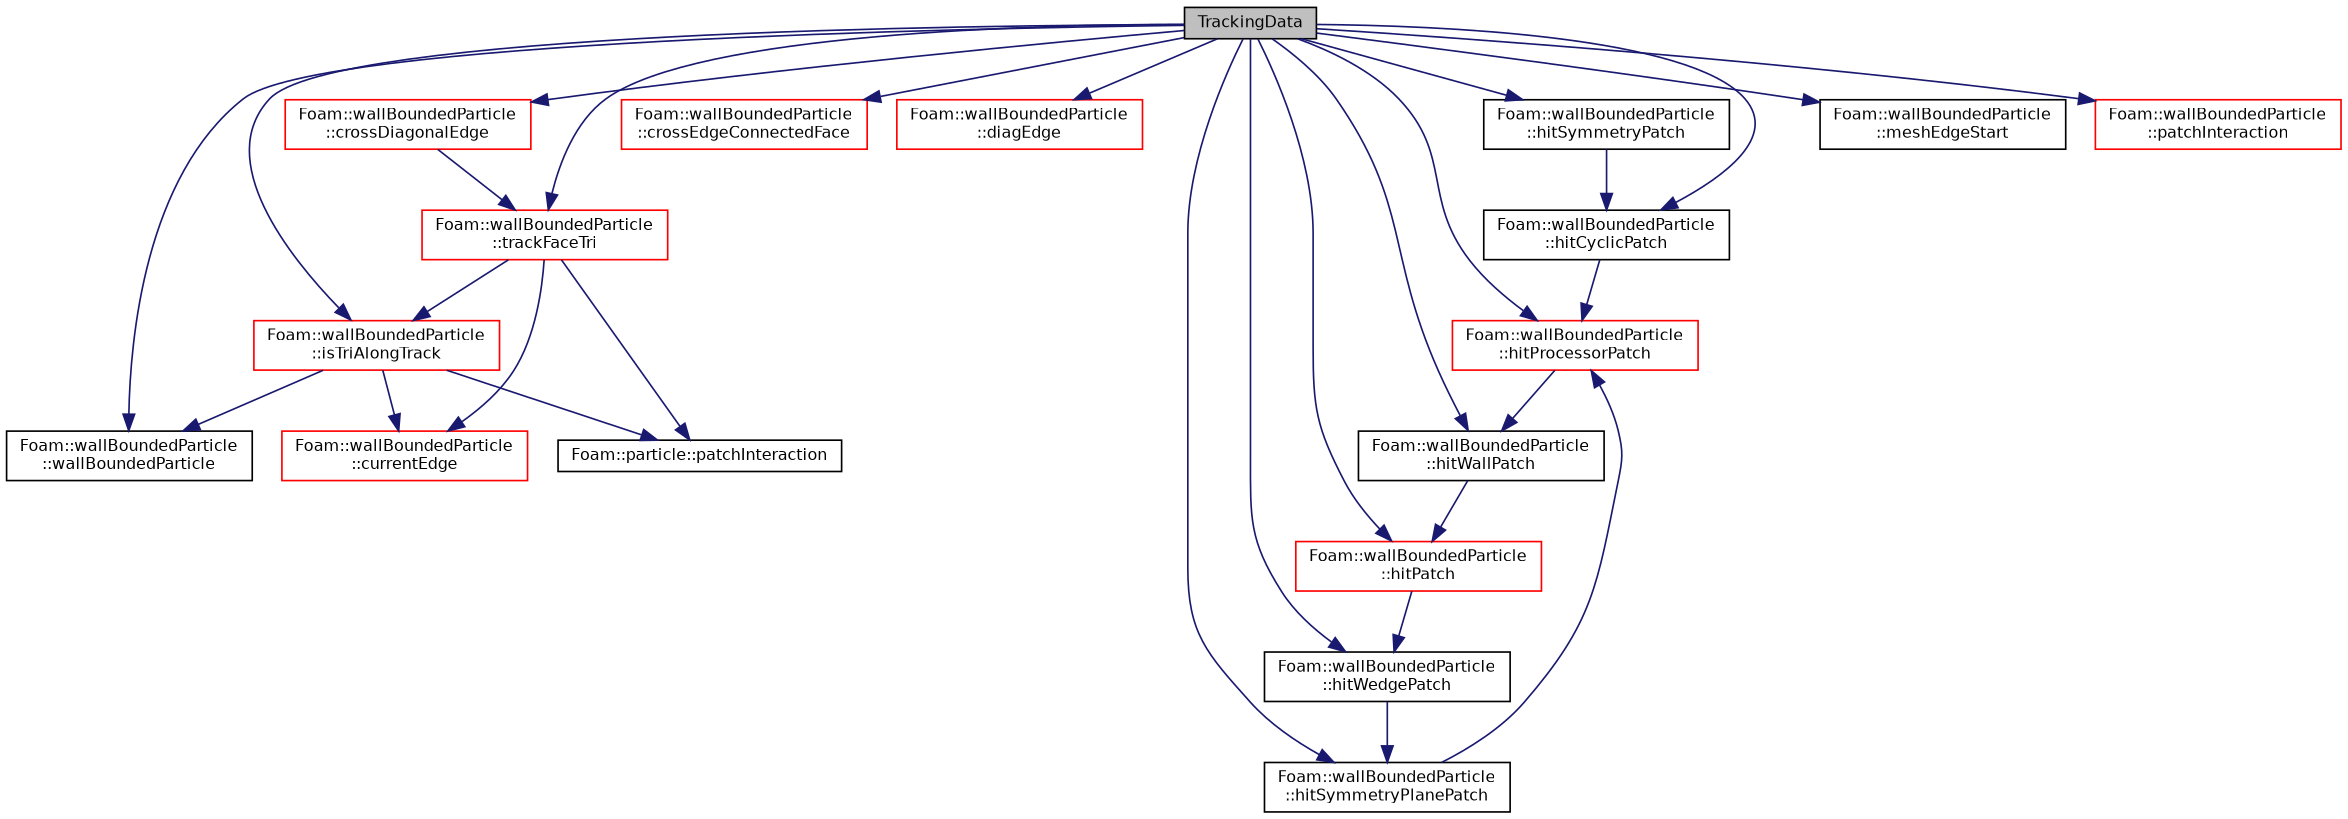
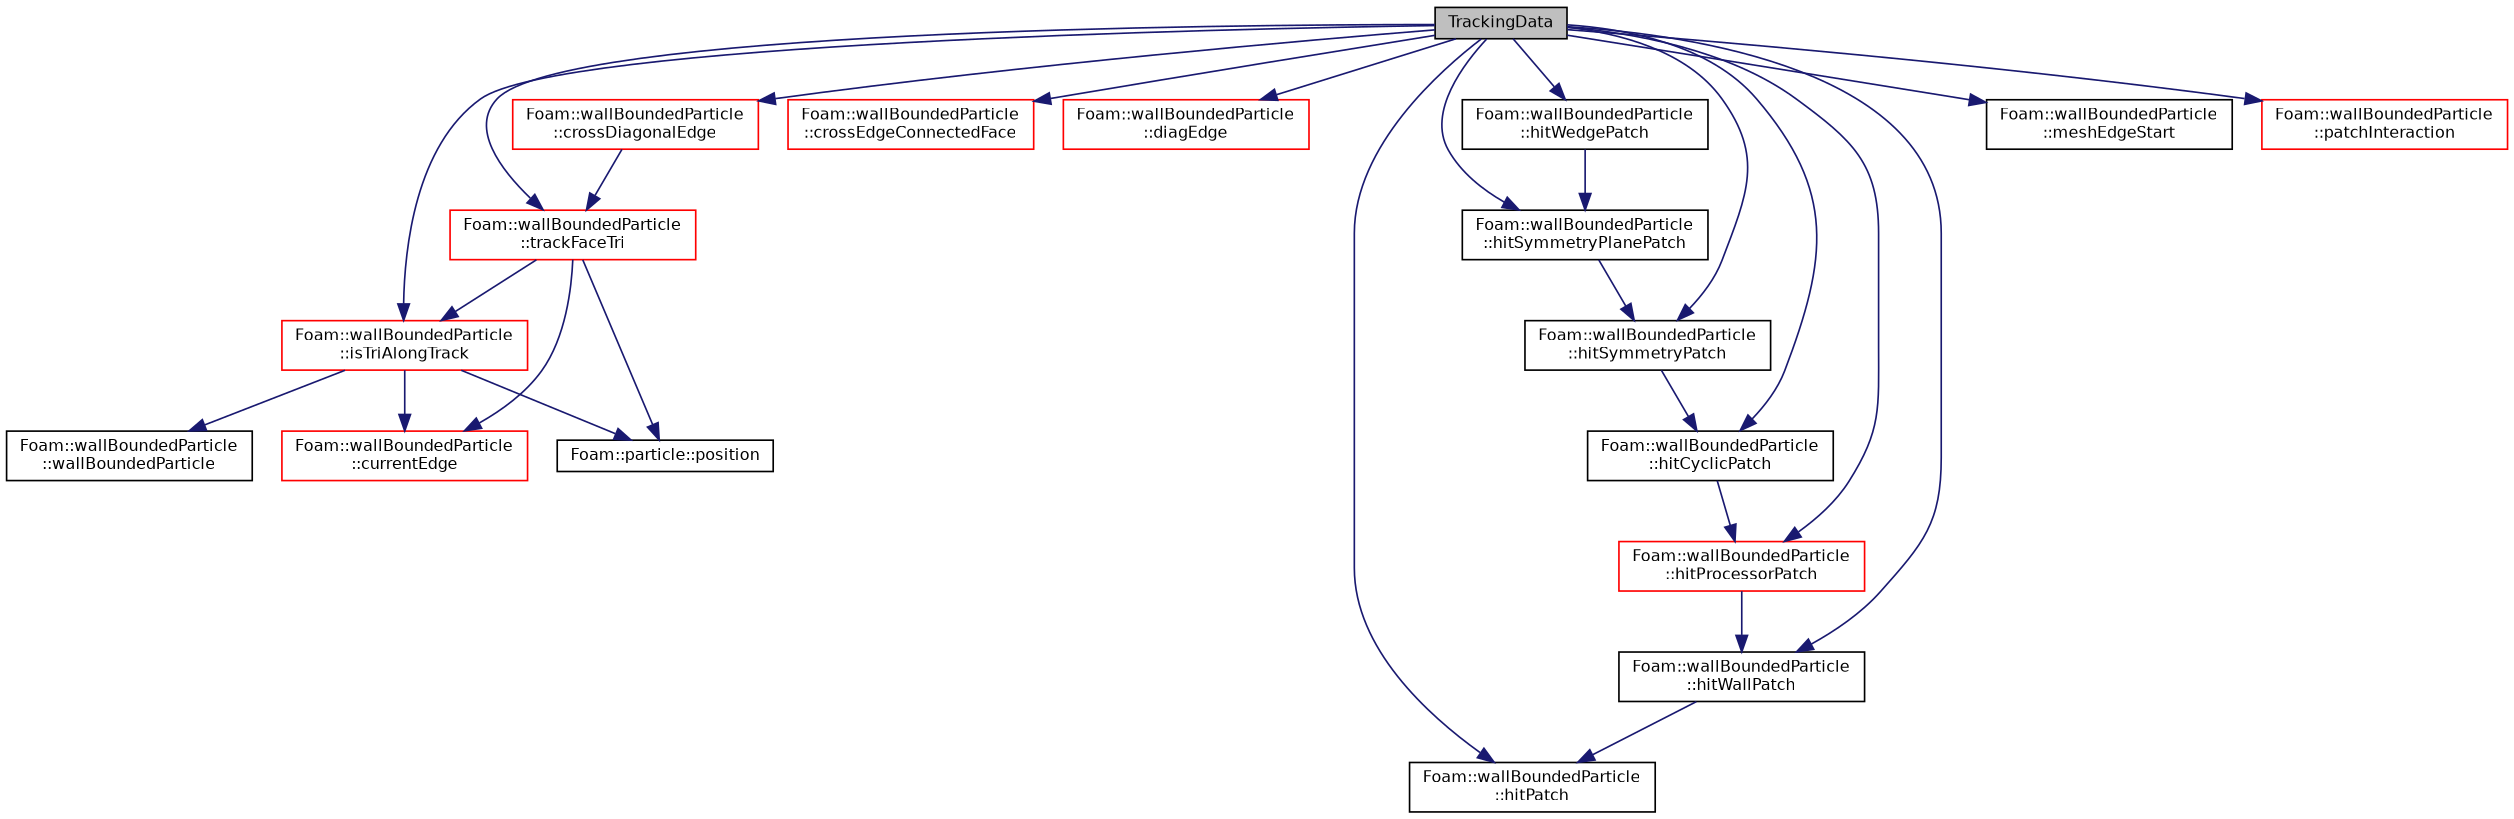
(253, 95) -> none
(700, 456) -> (665, 456)
(1419, 566) -> (1532, 787)
(1589, 601) -> (1612, 283)
(1405, 614) -> none
